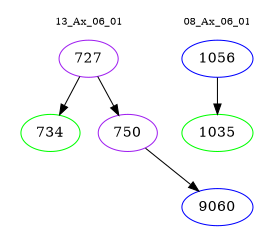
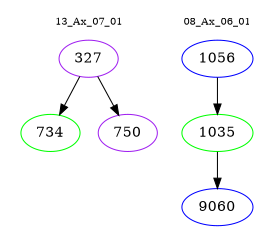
(89, 22) -> (89, 22)
(89, 59) -> (89, 59)
(168, 166) -> (217, 165)
